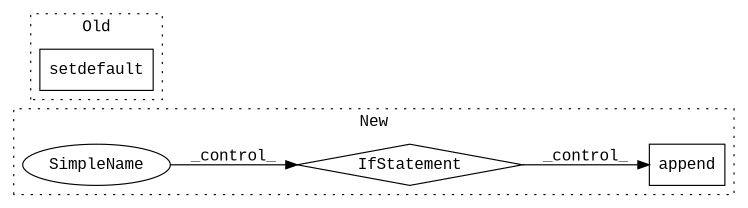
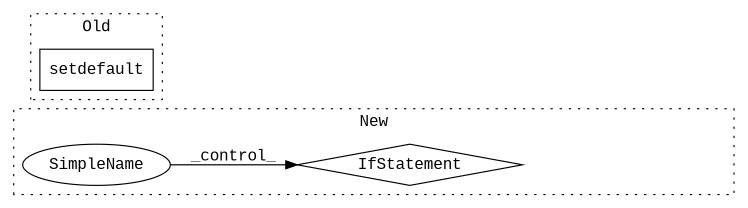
(687, 165) -> none
